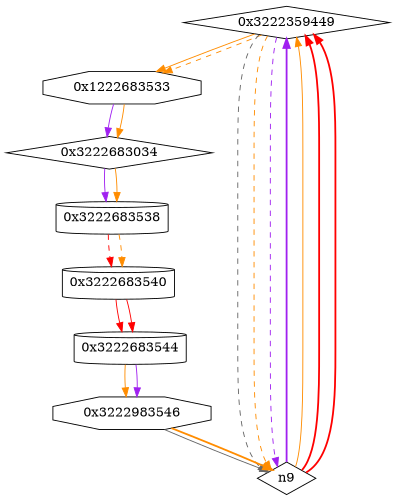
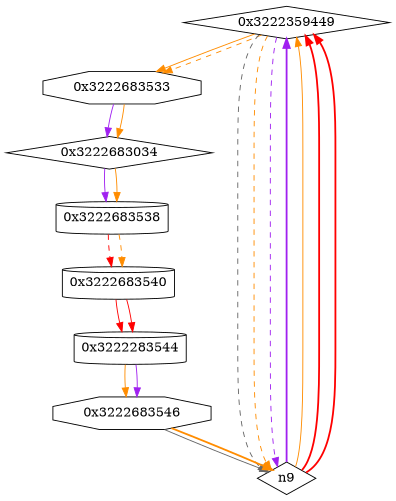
(122, 88) -> (122, 88)
(130, 348) -> (130, 348)
(132, 413) -> (132, 413)
